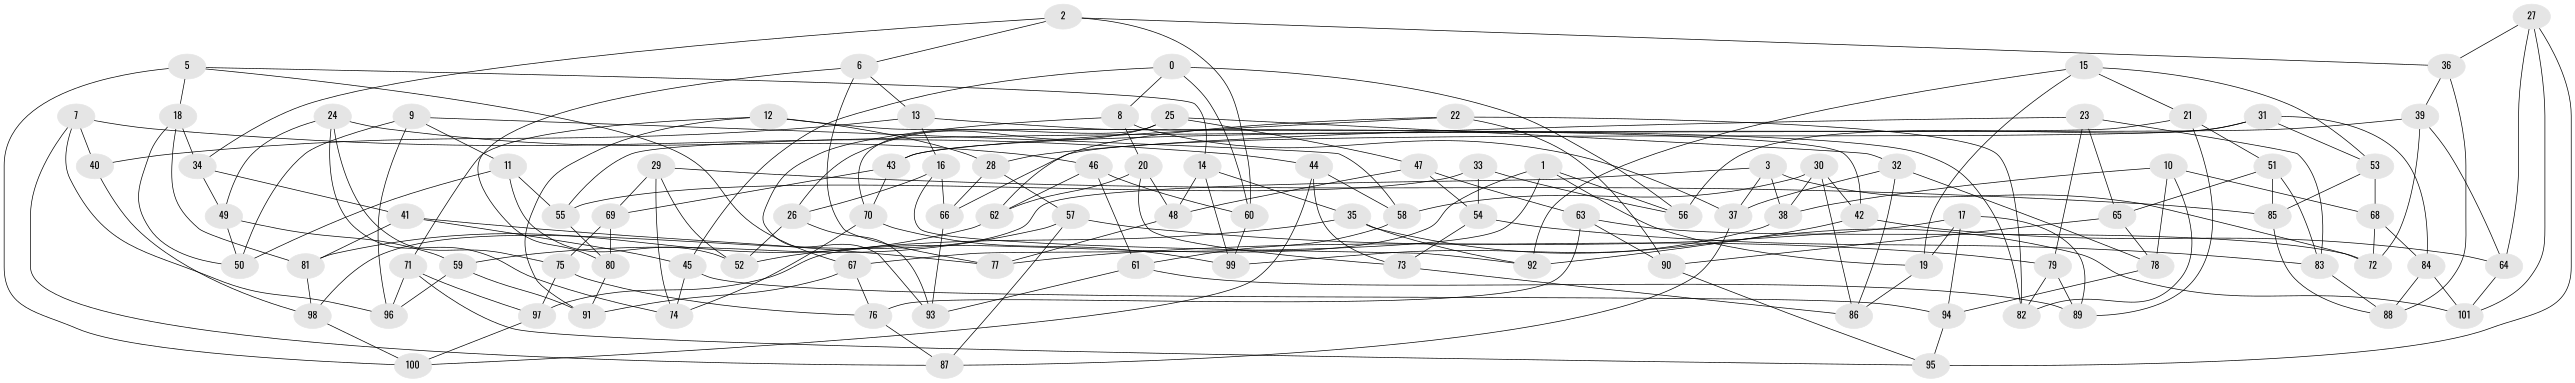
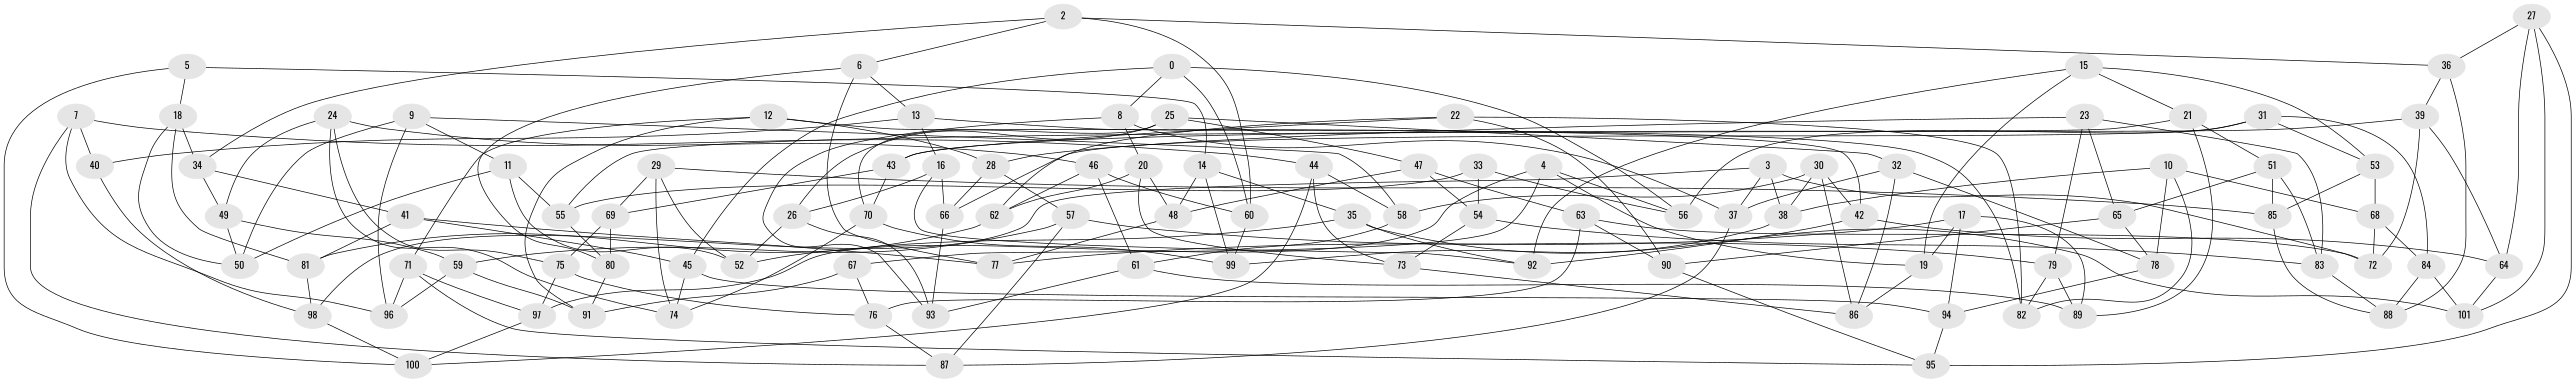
(541, 115) -> none
(1543, 166) -> (1543, 166)
